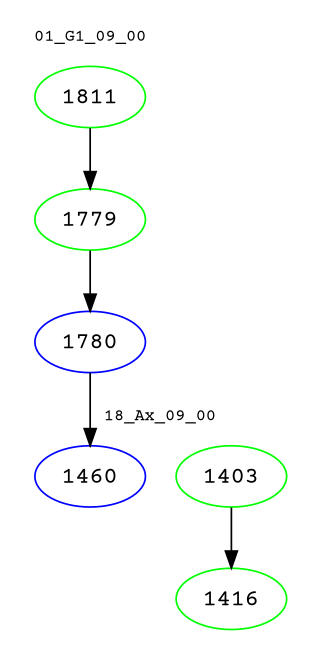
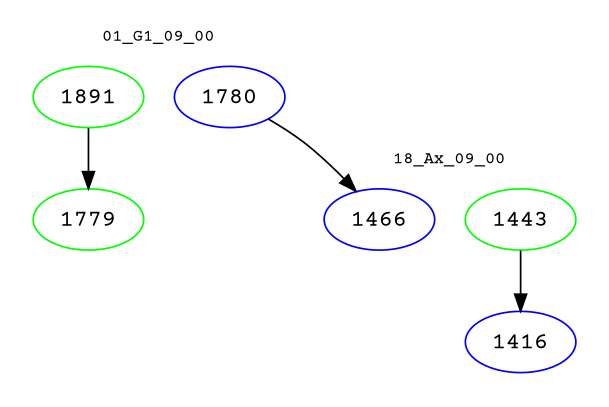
(90, 97) -> (88, 97)
(90, 272) -> none
(90, 476) -> (379, 219)
(231, 476) -> (521, 219)
(231, 599) -> (521, 342)
